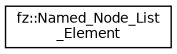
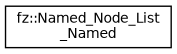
(88, 27) -> (88, 27)
